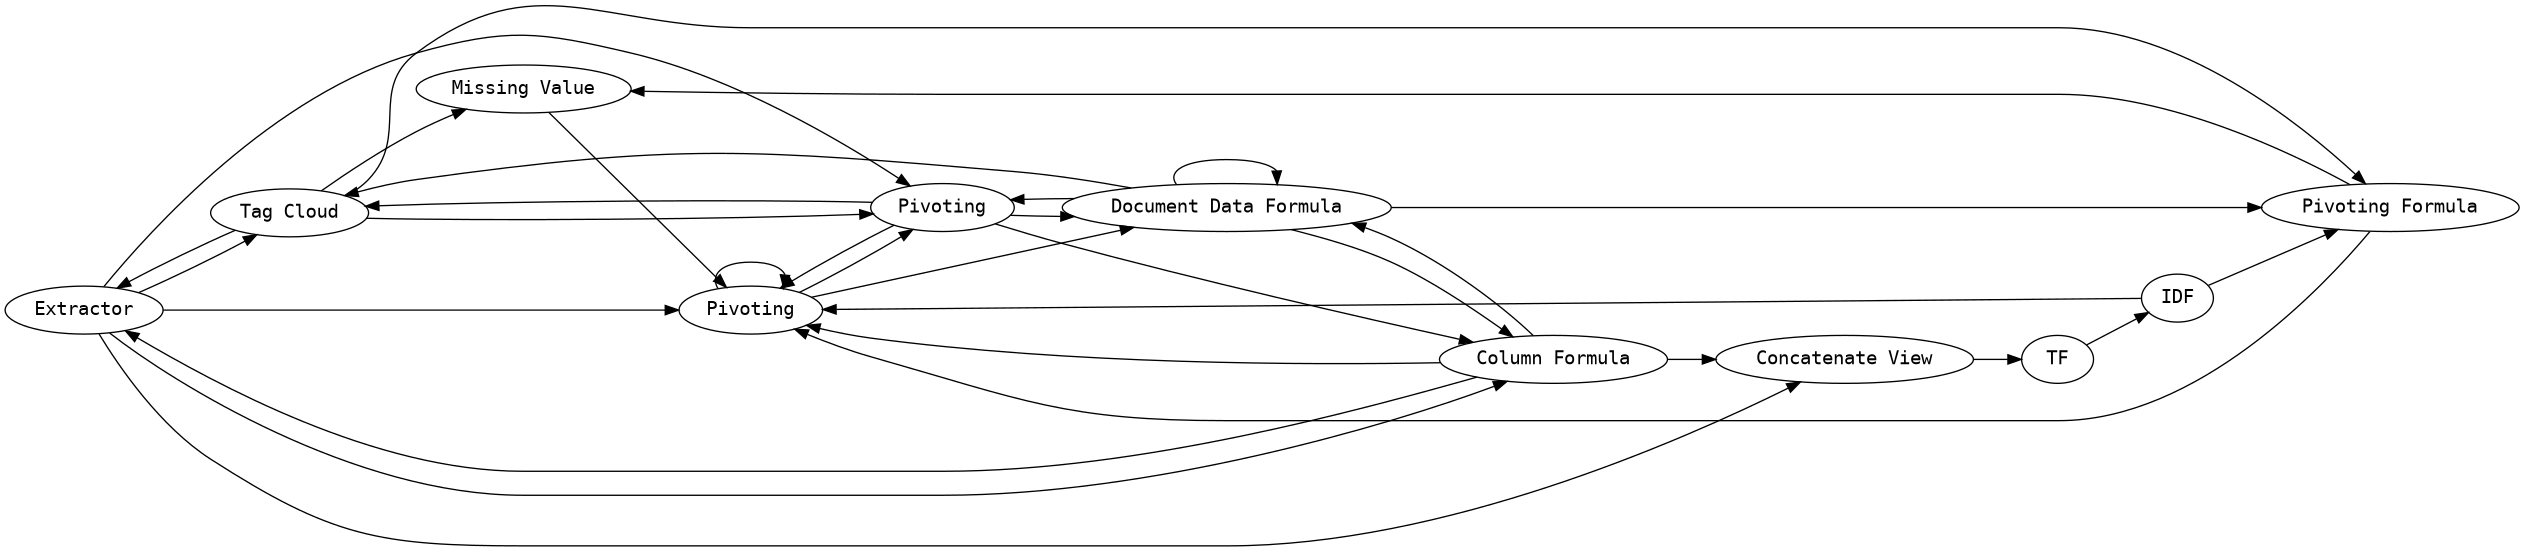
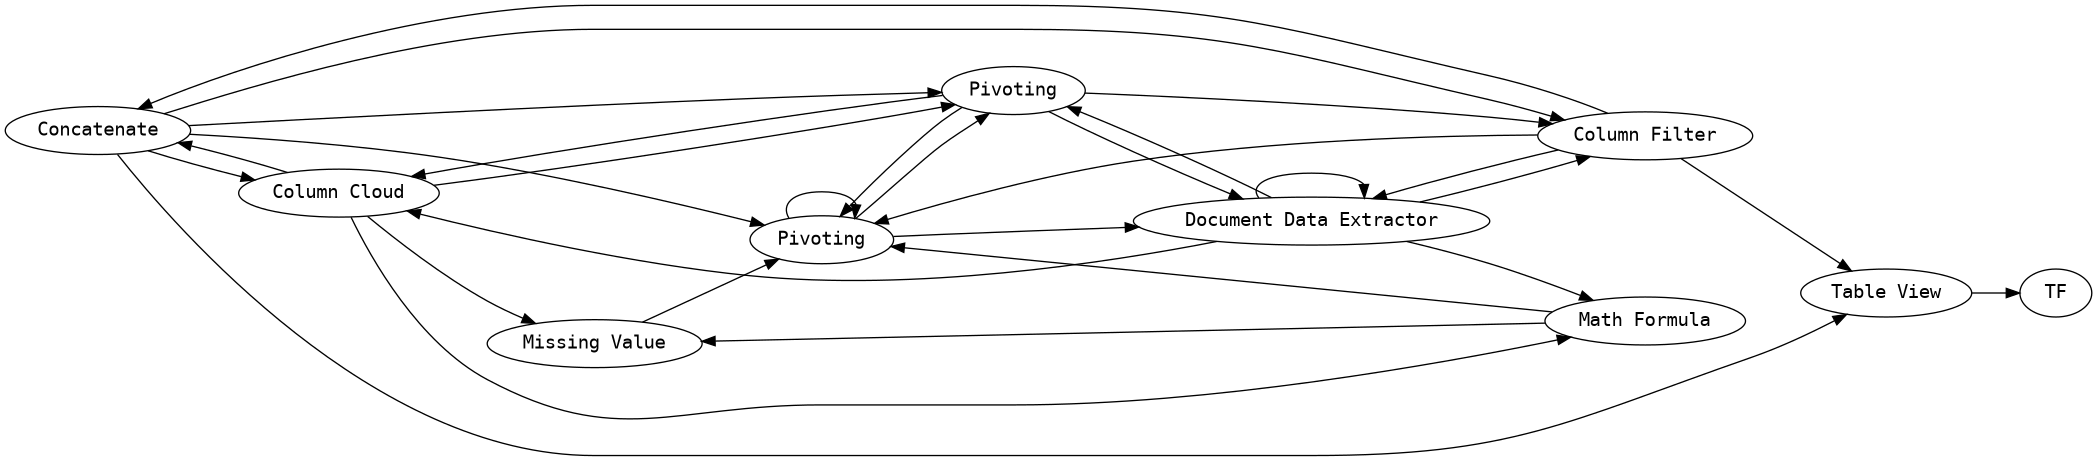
(1227, 208) -> (1312, 221)
(2390, 208) -> (1645, 321)
(290, 213) -> (339, 193)
(2177, 298) -> none
(84, 310) -> (98, 131)
(1553, 359) -> (1645, 136)
(1845, 359) -> (1886, 293)
